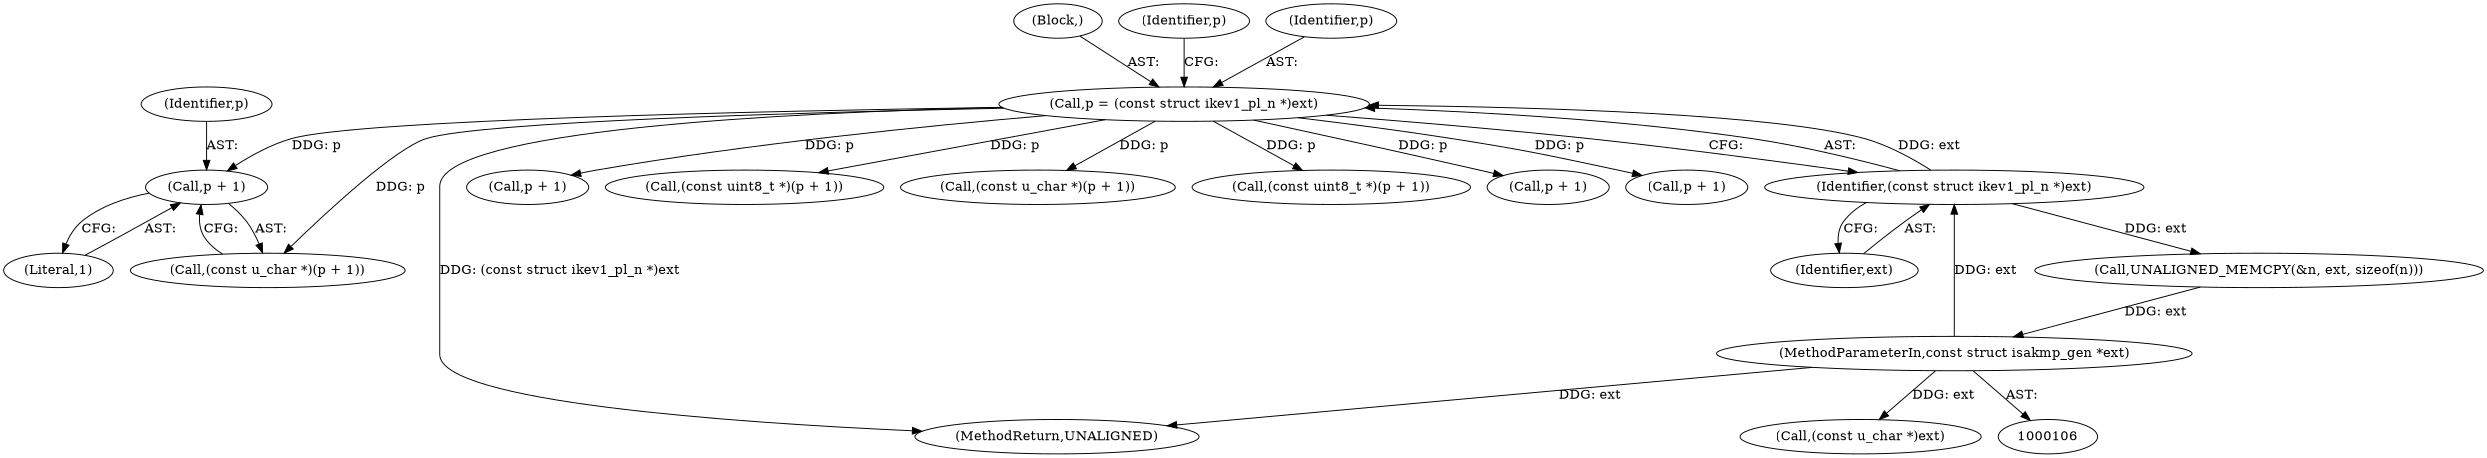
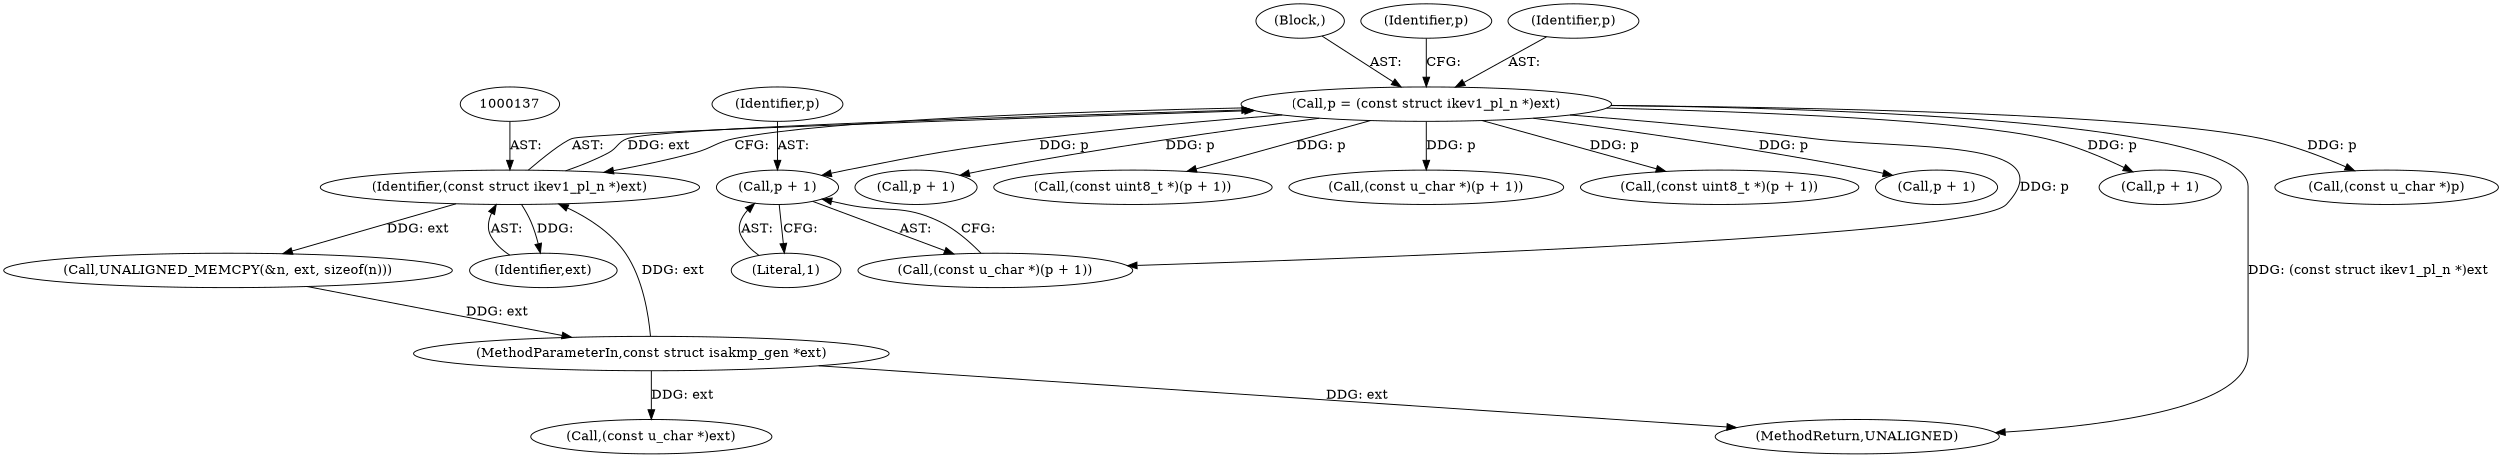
none -> (510, 104)
none -> (2387, 187)
(1863, 229) -> (557, 229)
(2048, 437) -> none
